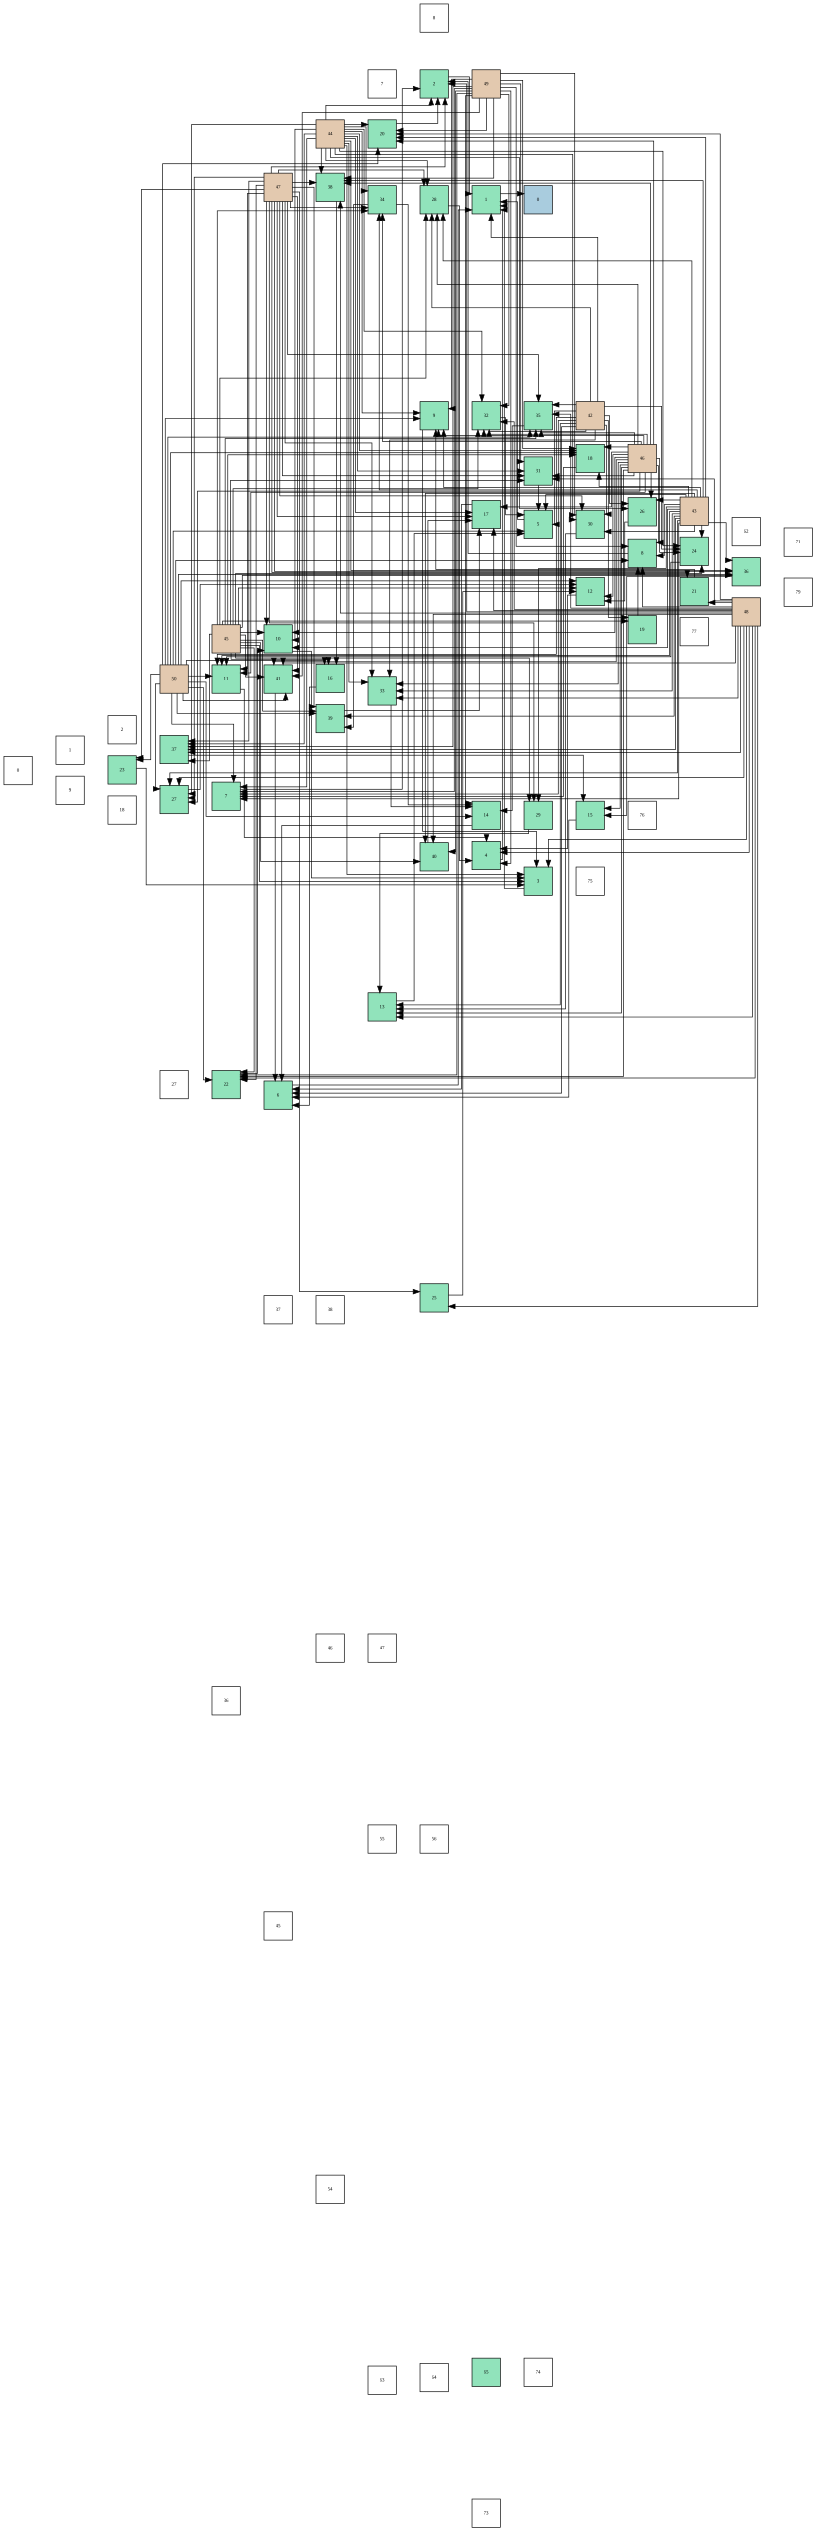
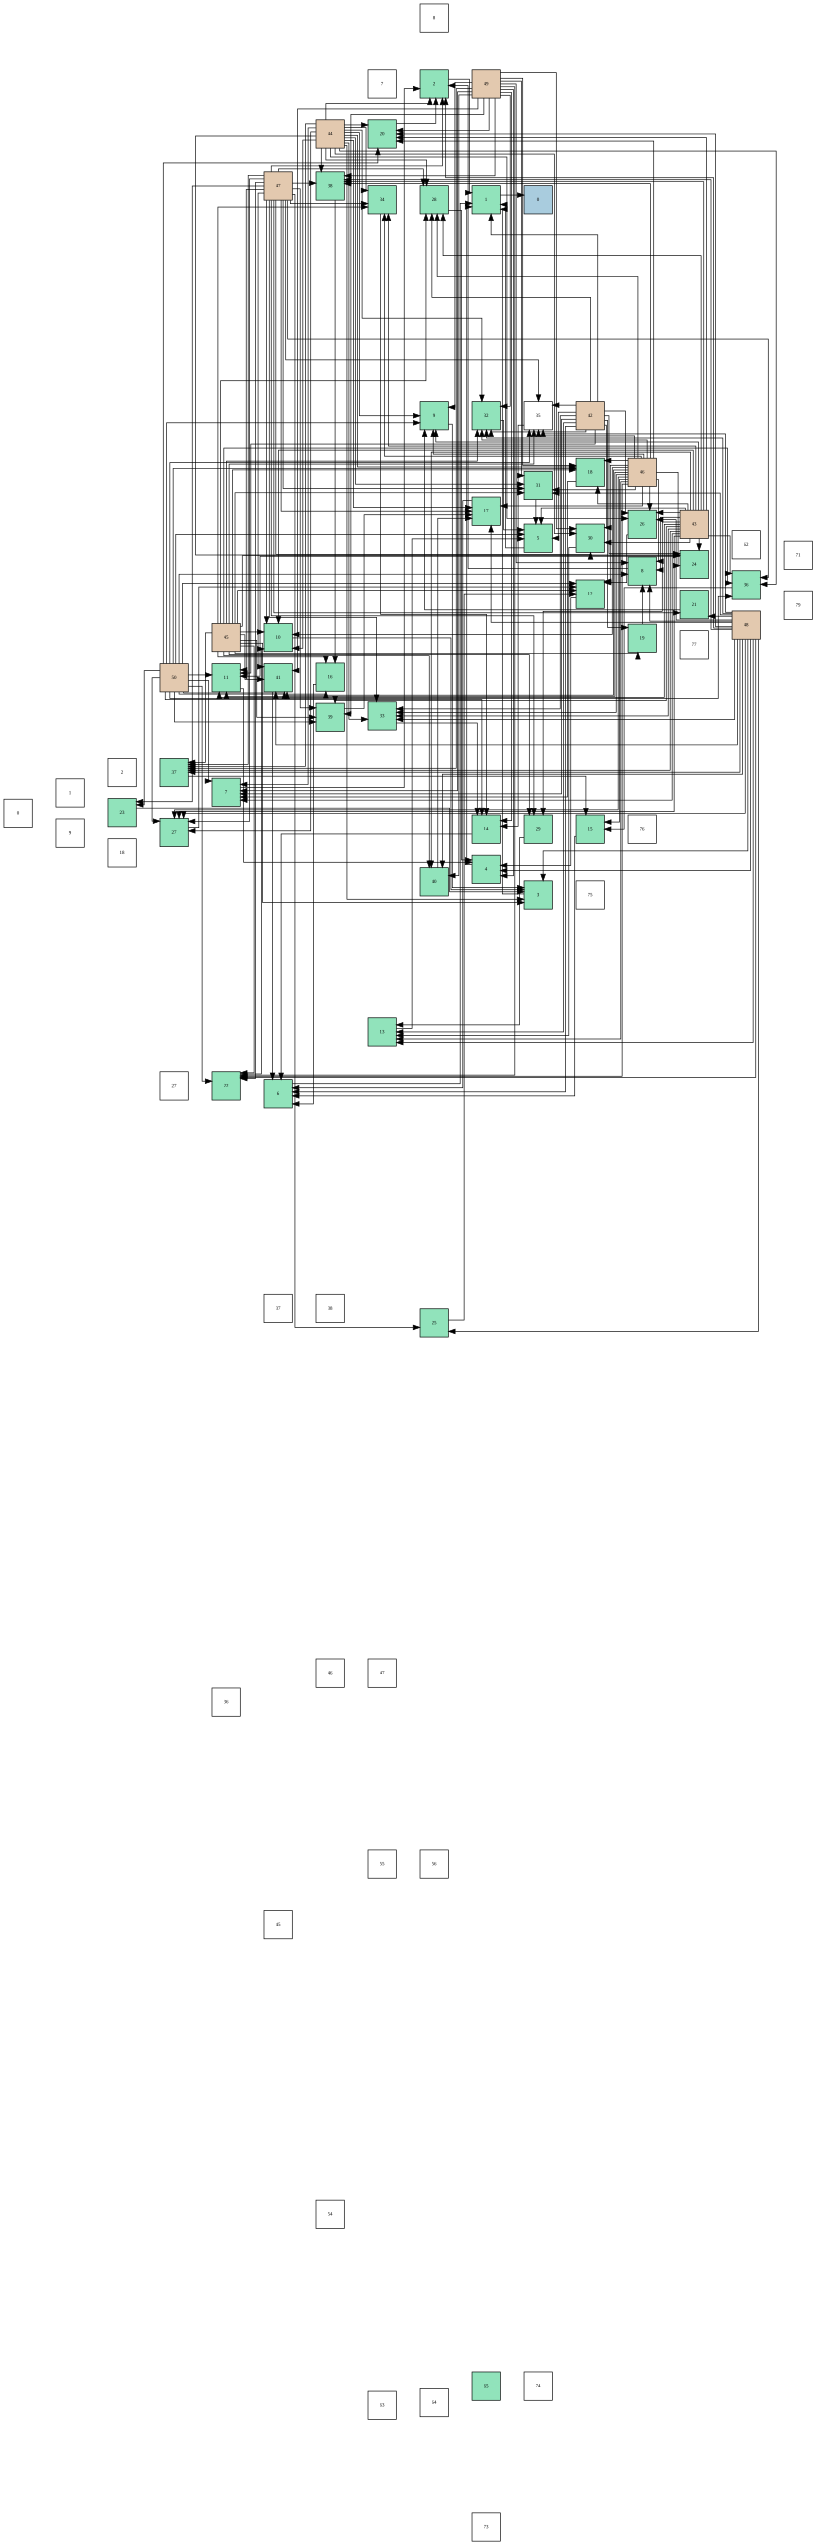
(538, 416) -> (538, 416)
none -> (676, 591)
(354, 595) -> (351, 340)
